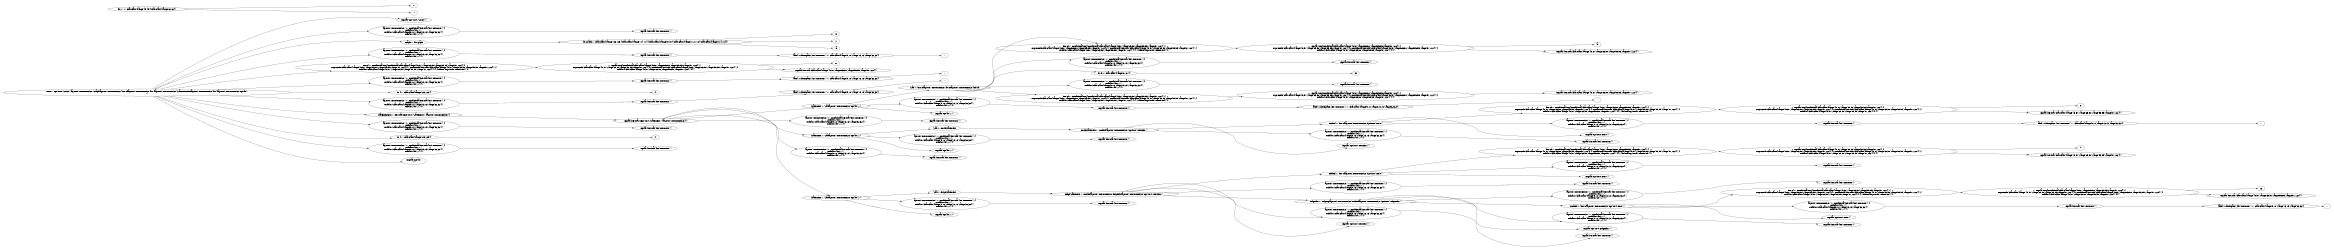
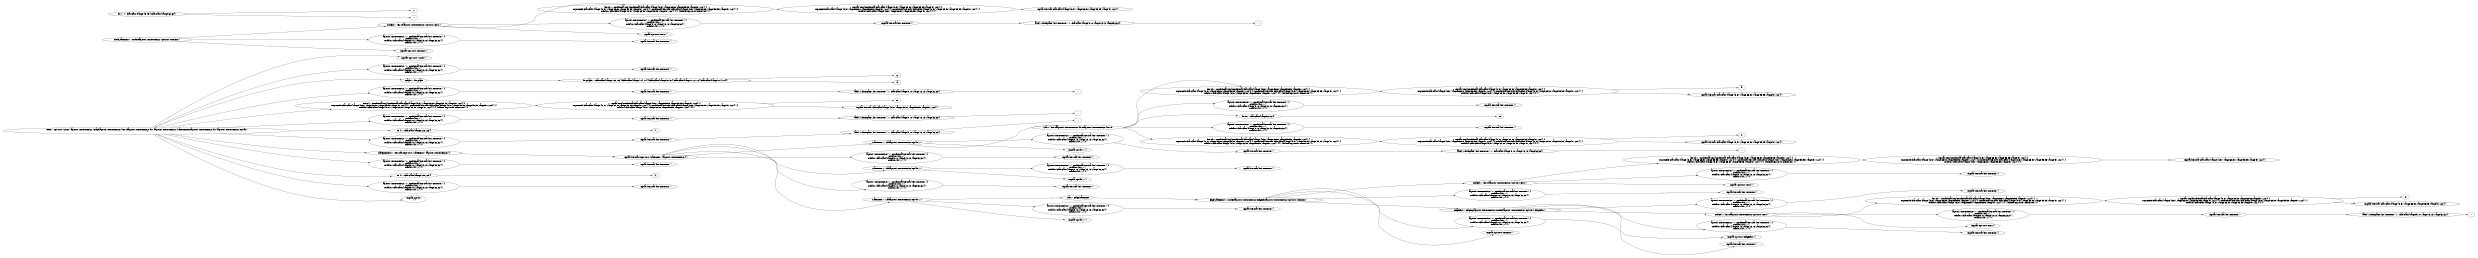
(836, 41) -> none
(2081, 106) -> none
(945, 128) -> none
none -> (1742, 135)
(2081, 148) -> none
